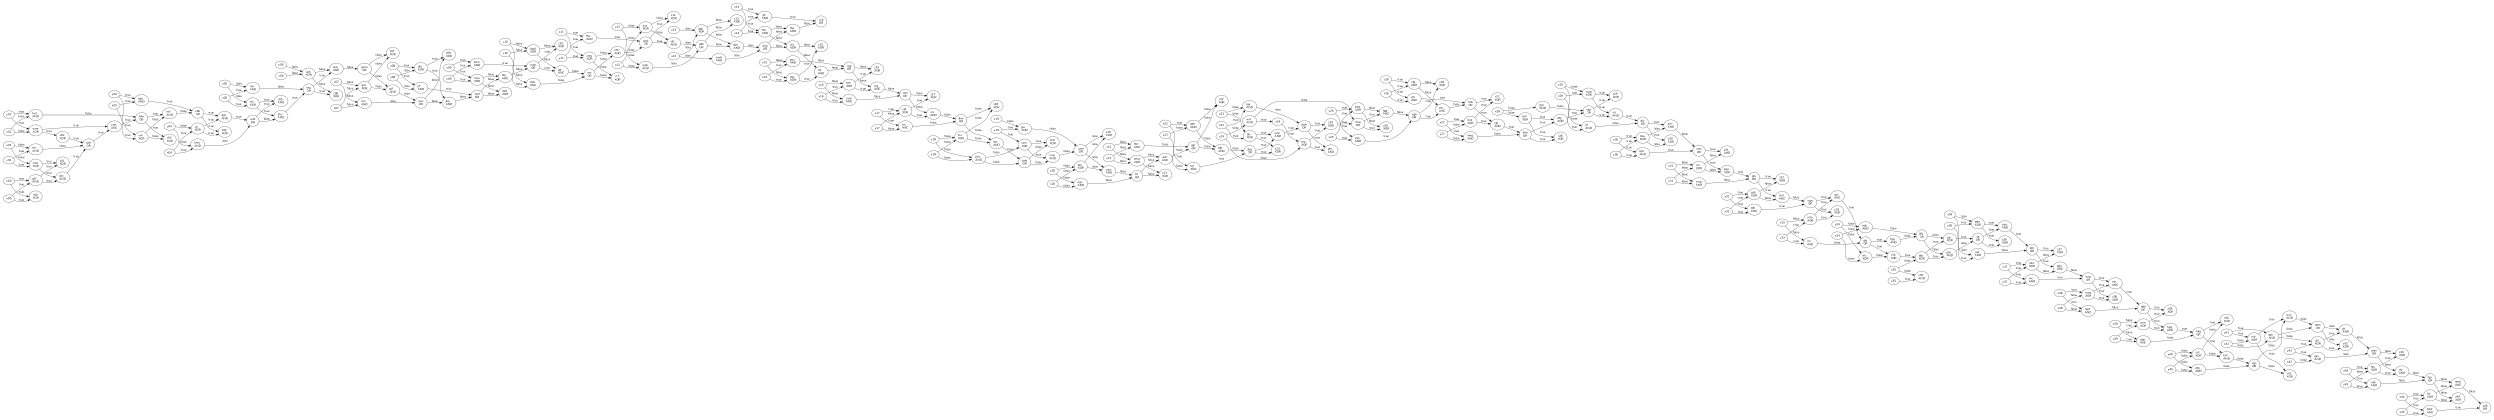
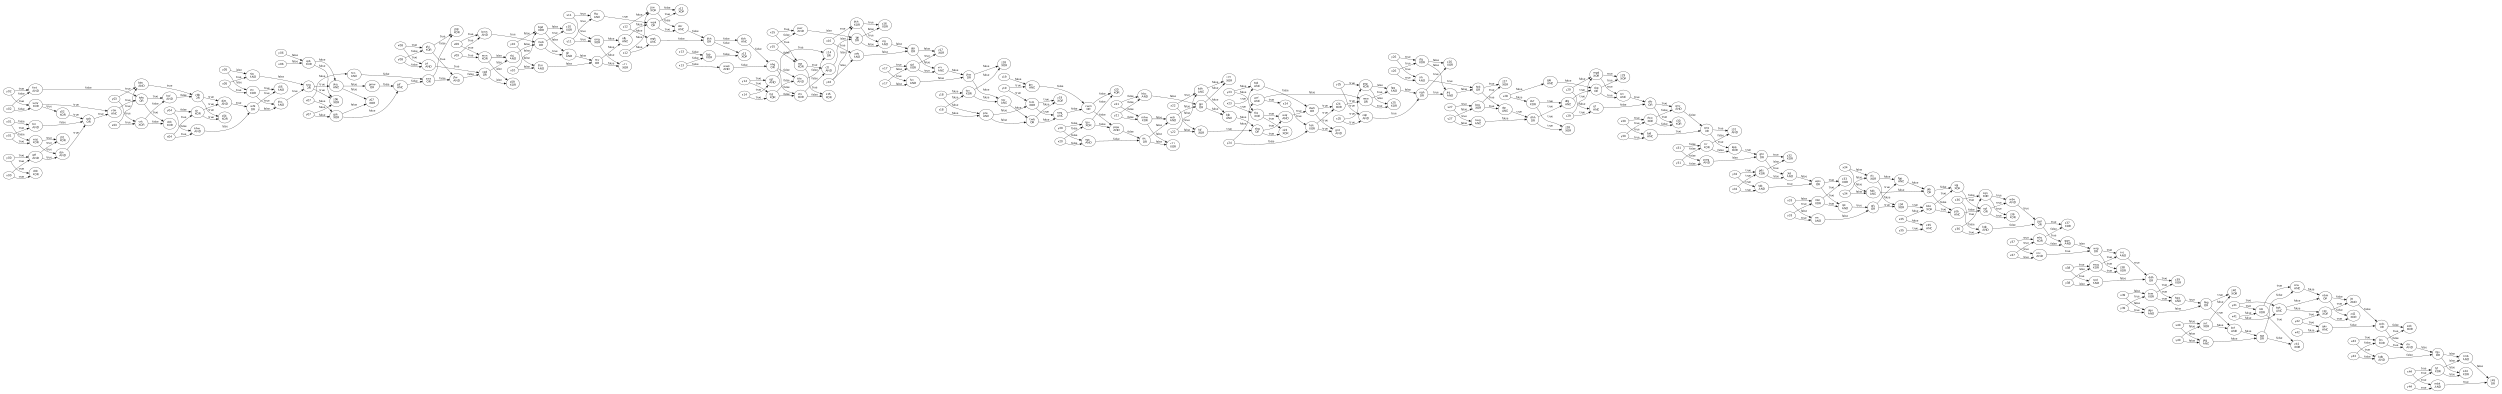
(717, 39) -> none
(376, 59) -> (353, 93)
(345, 94) -> (322, 110)
none -> (1886, 179)
